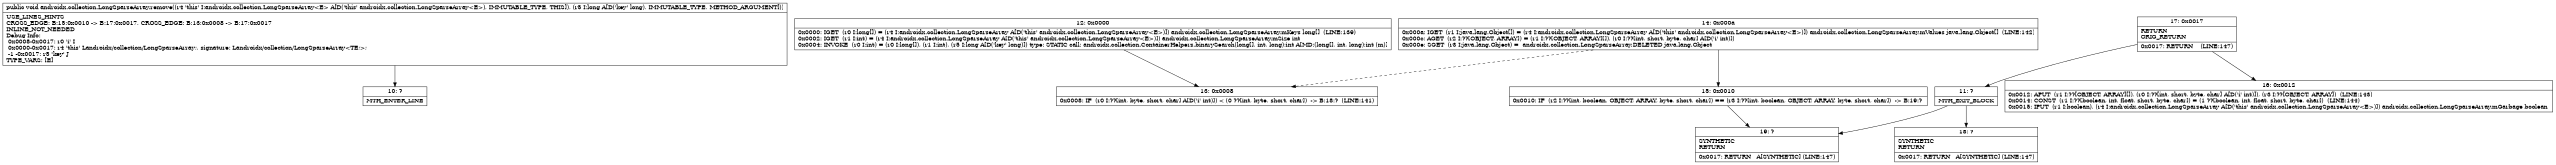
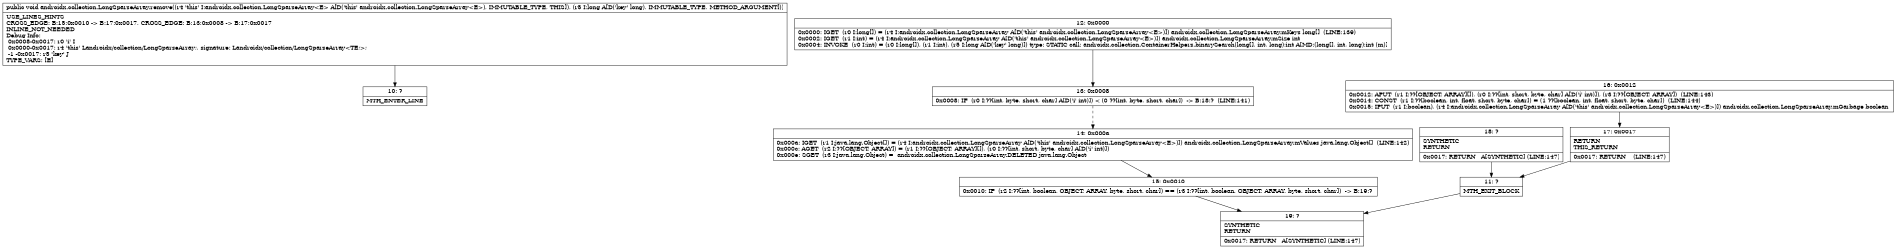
(2163, 37) -> (1596, 147)
(2232, 65) -> (1620, 117)
(1444, 68) -> (1093, 115)
(1966, 114) -> (1491, 167)
